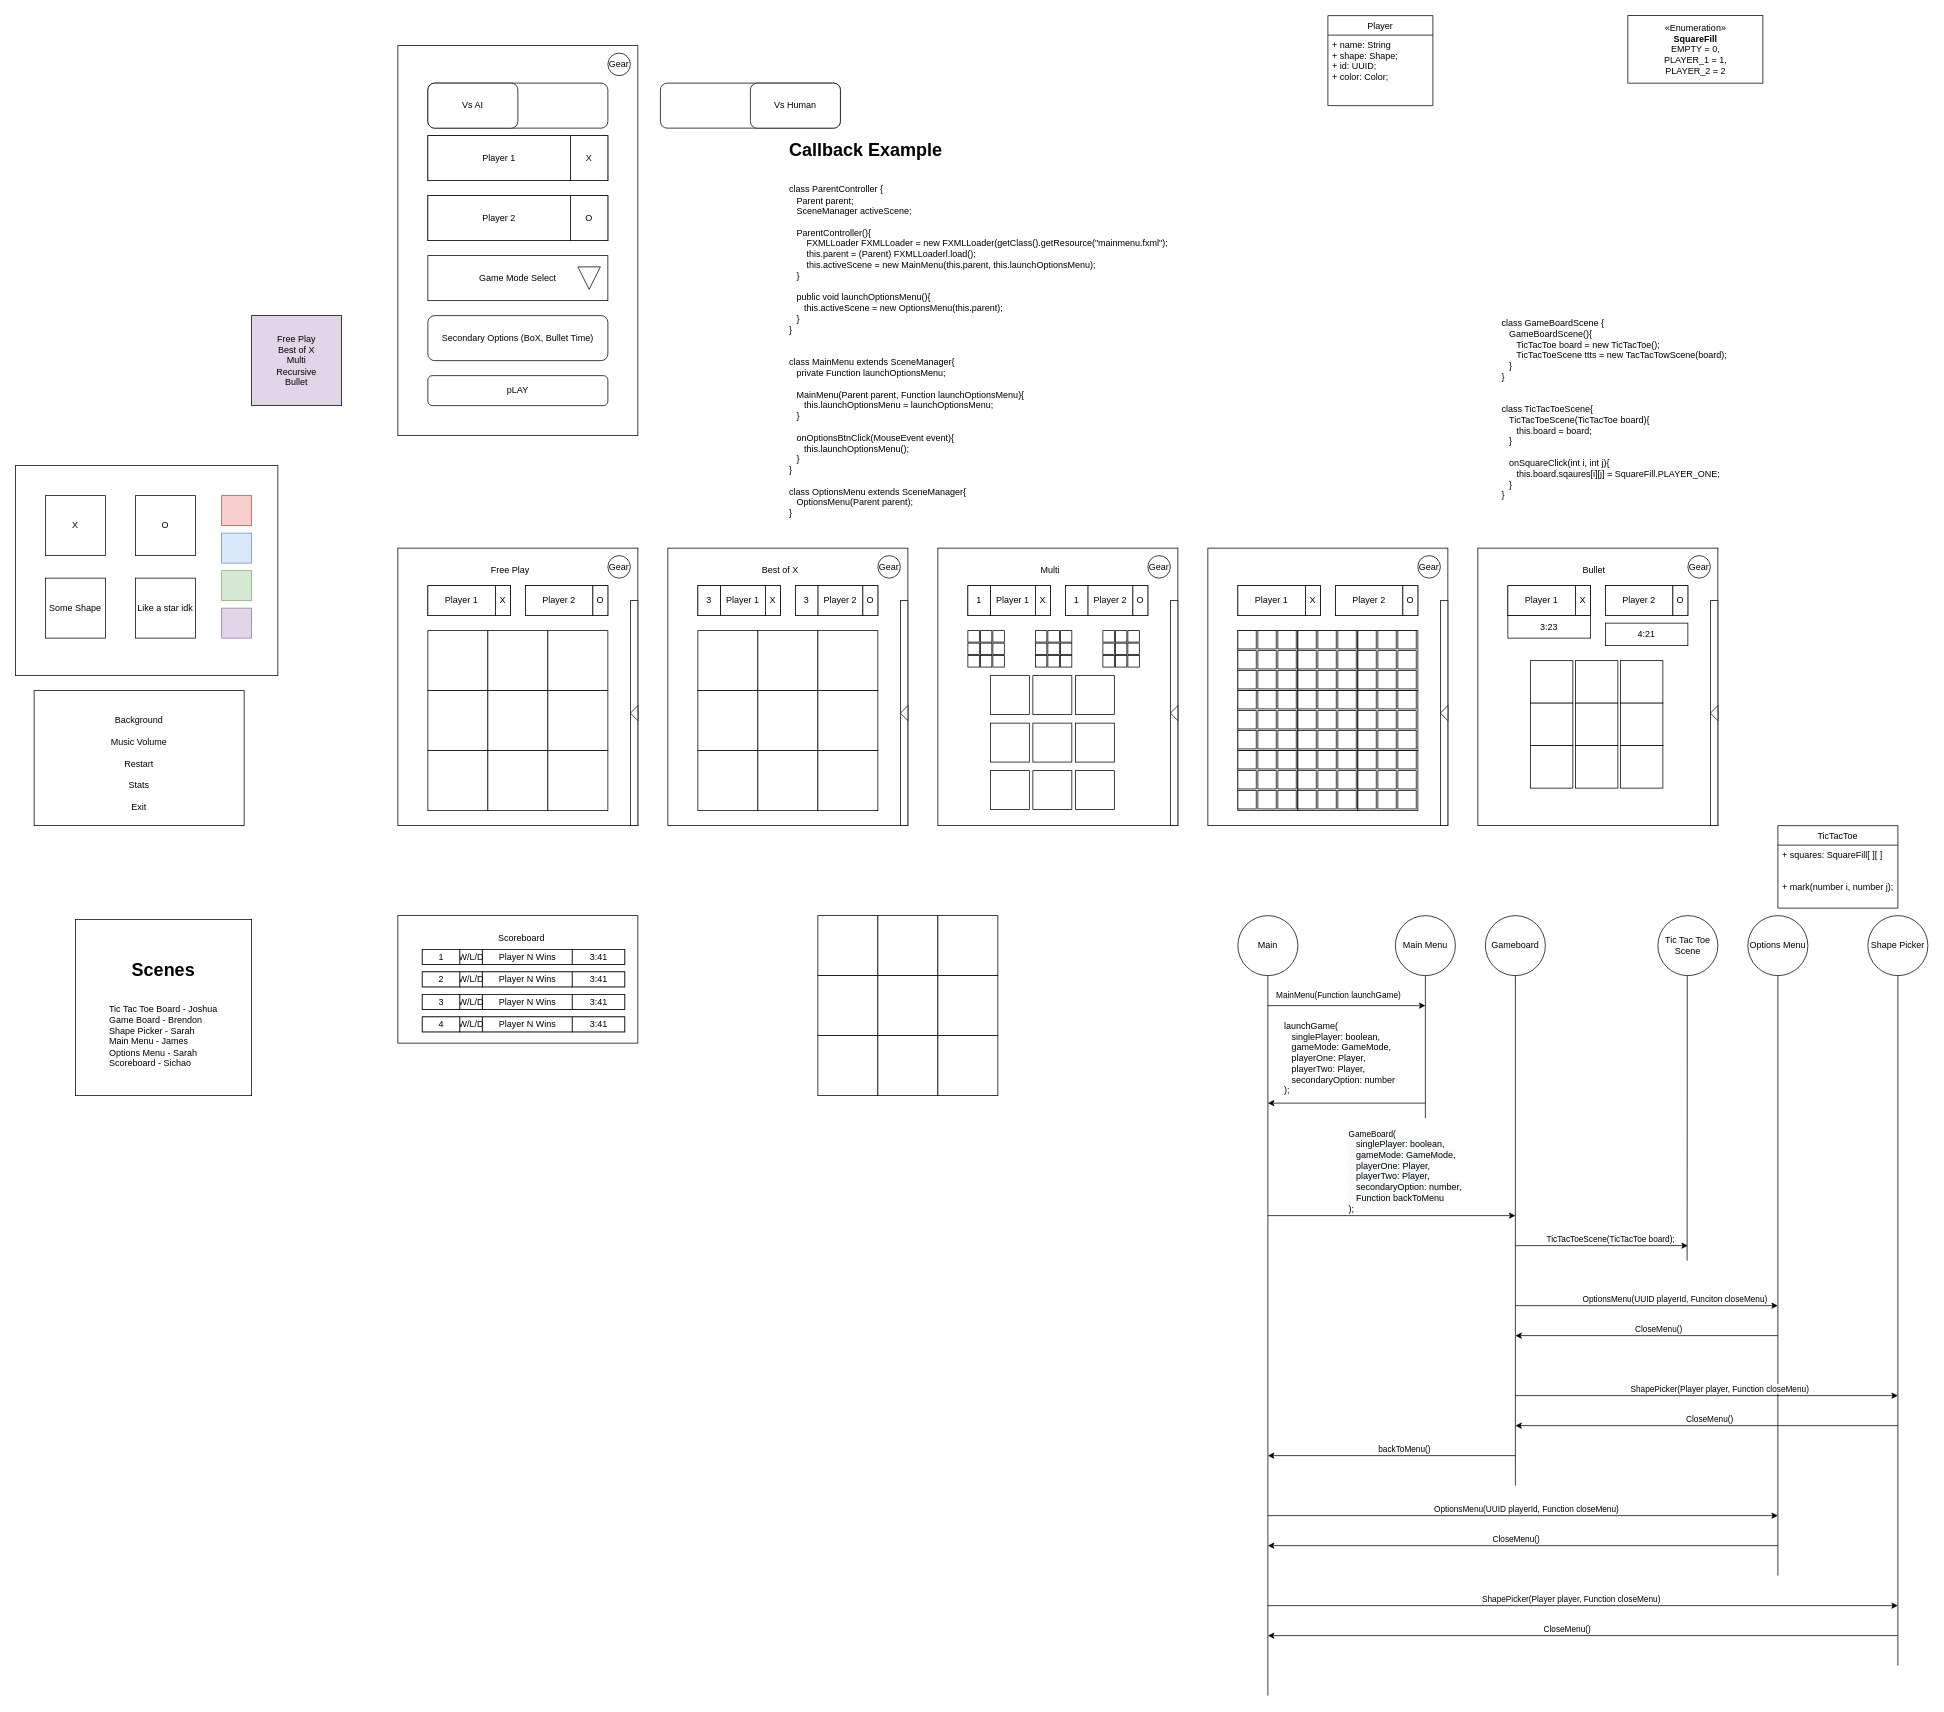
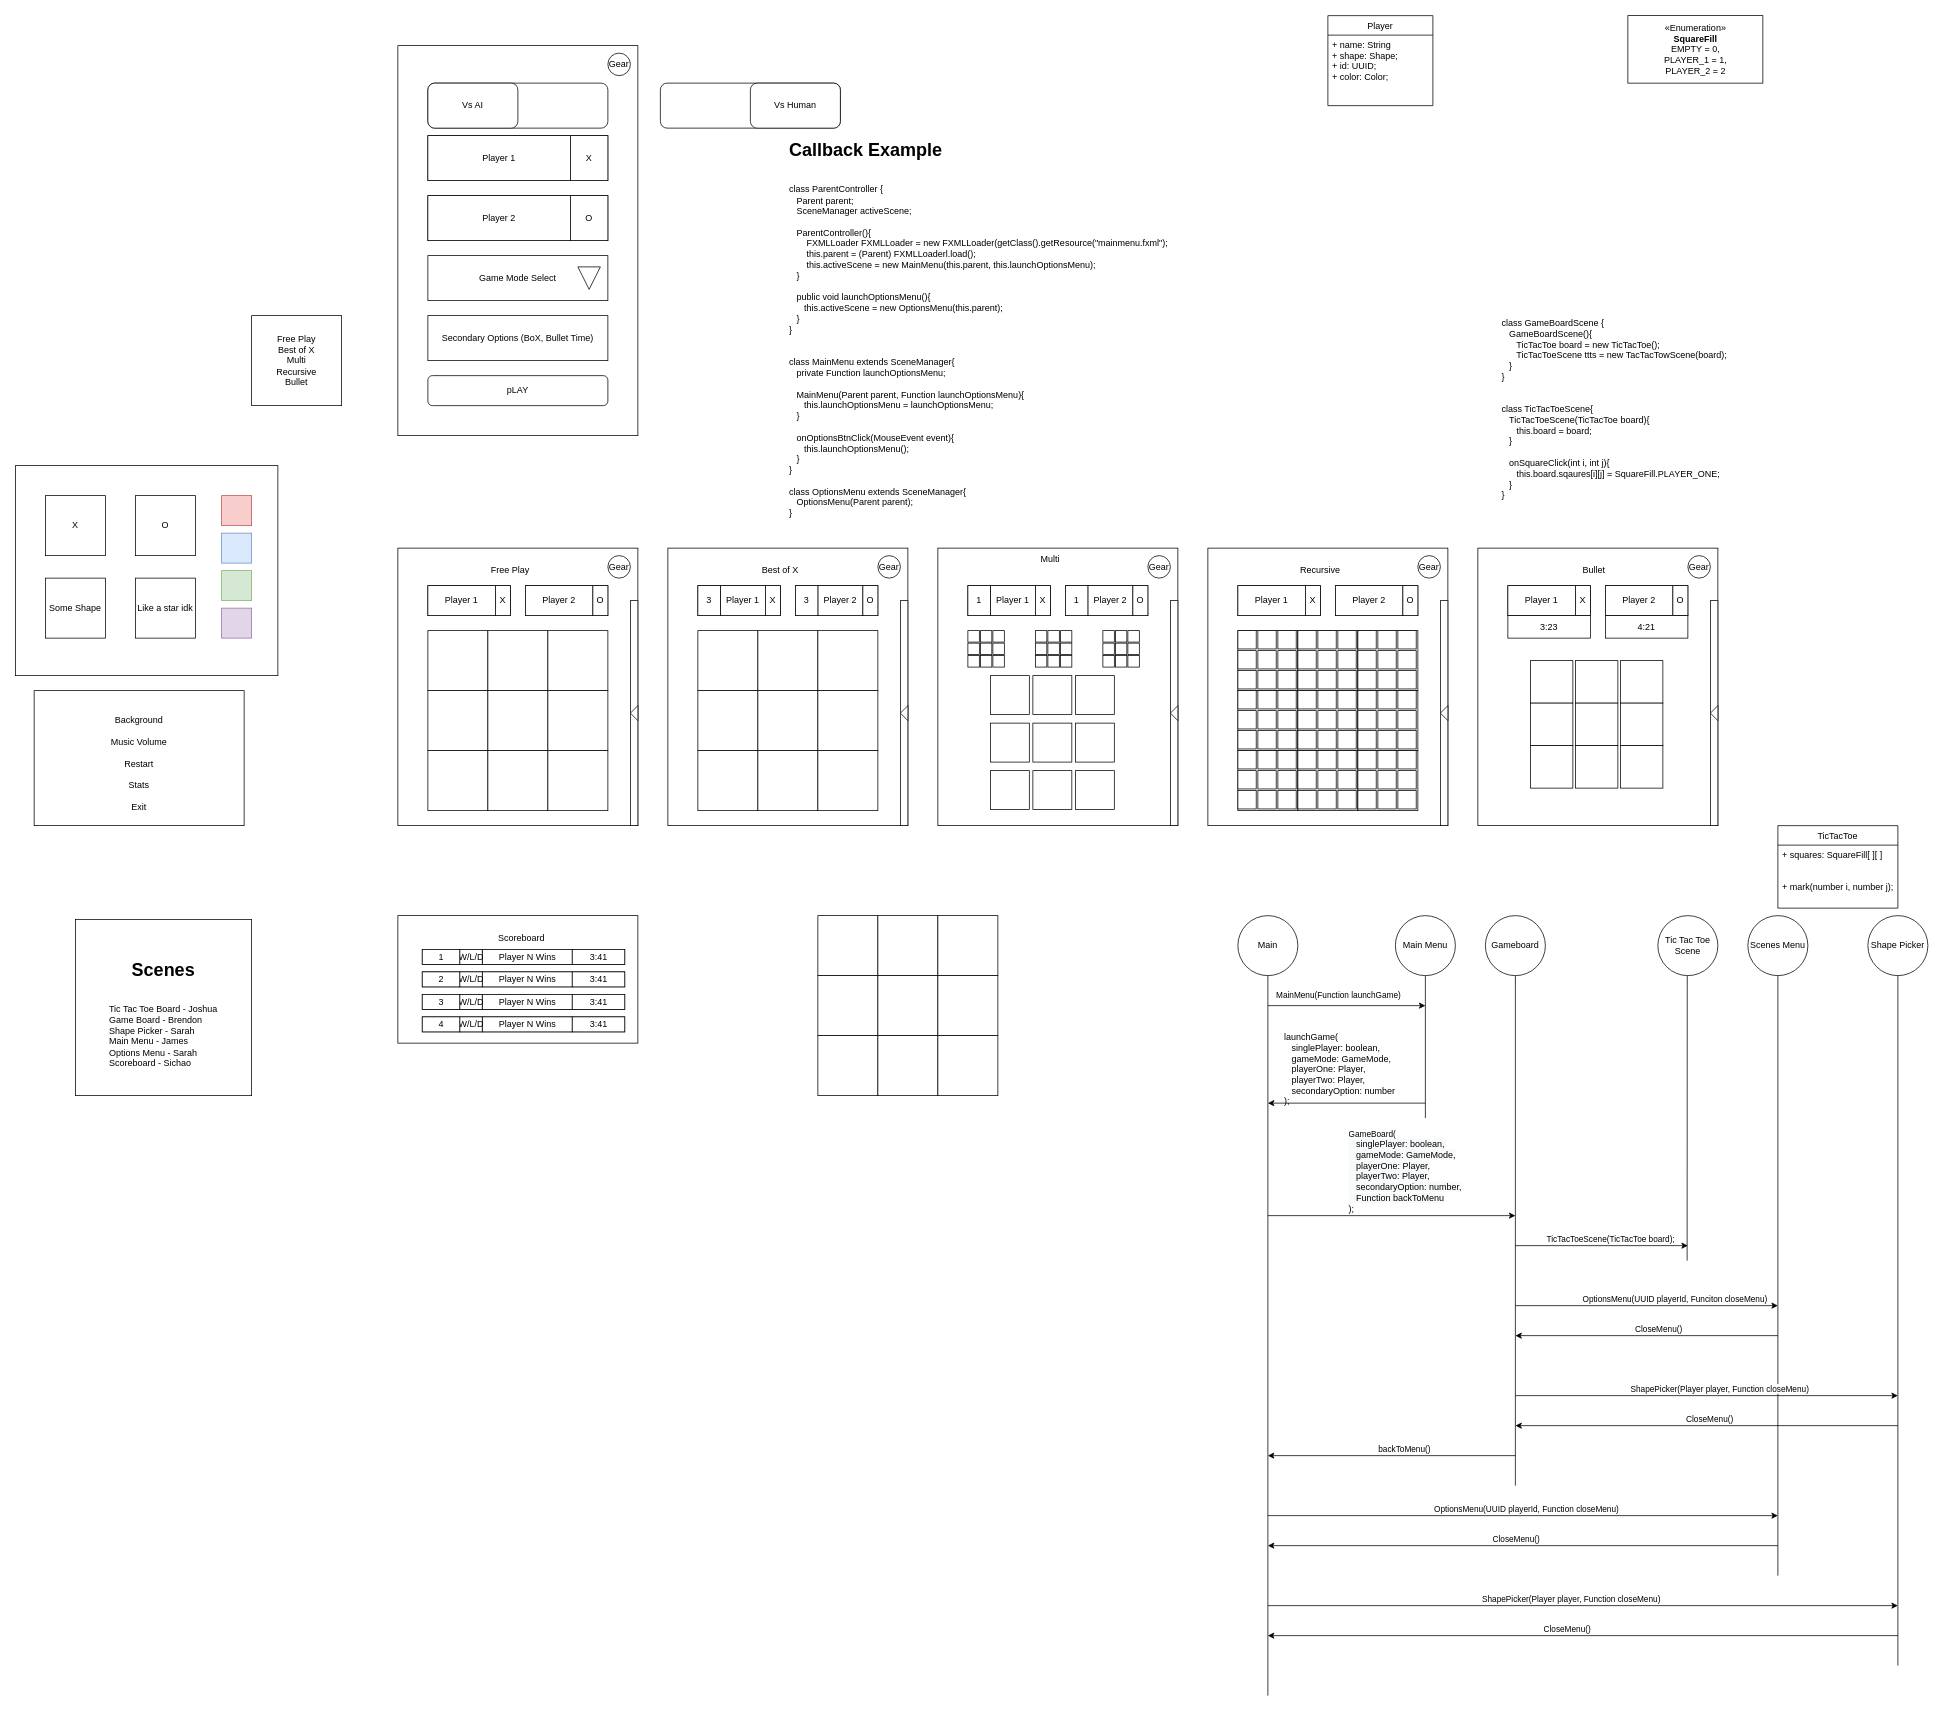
(518, 338) -> (518, 338)
(297, 360) -> (297, 360)
(1050, 570) -> (1050, 559)
none -> (1320, 570)
(1647, 634) -> (1647, 627)
(1778, 945) -> (1778, 945)
(1343, 1058) -> (1343, 1069)
